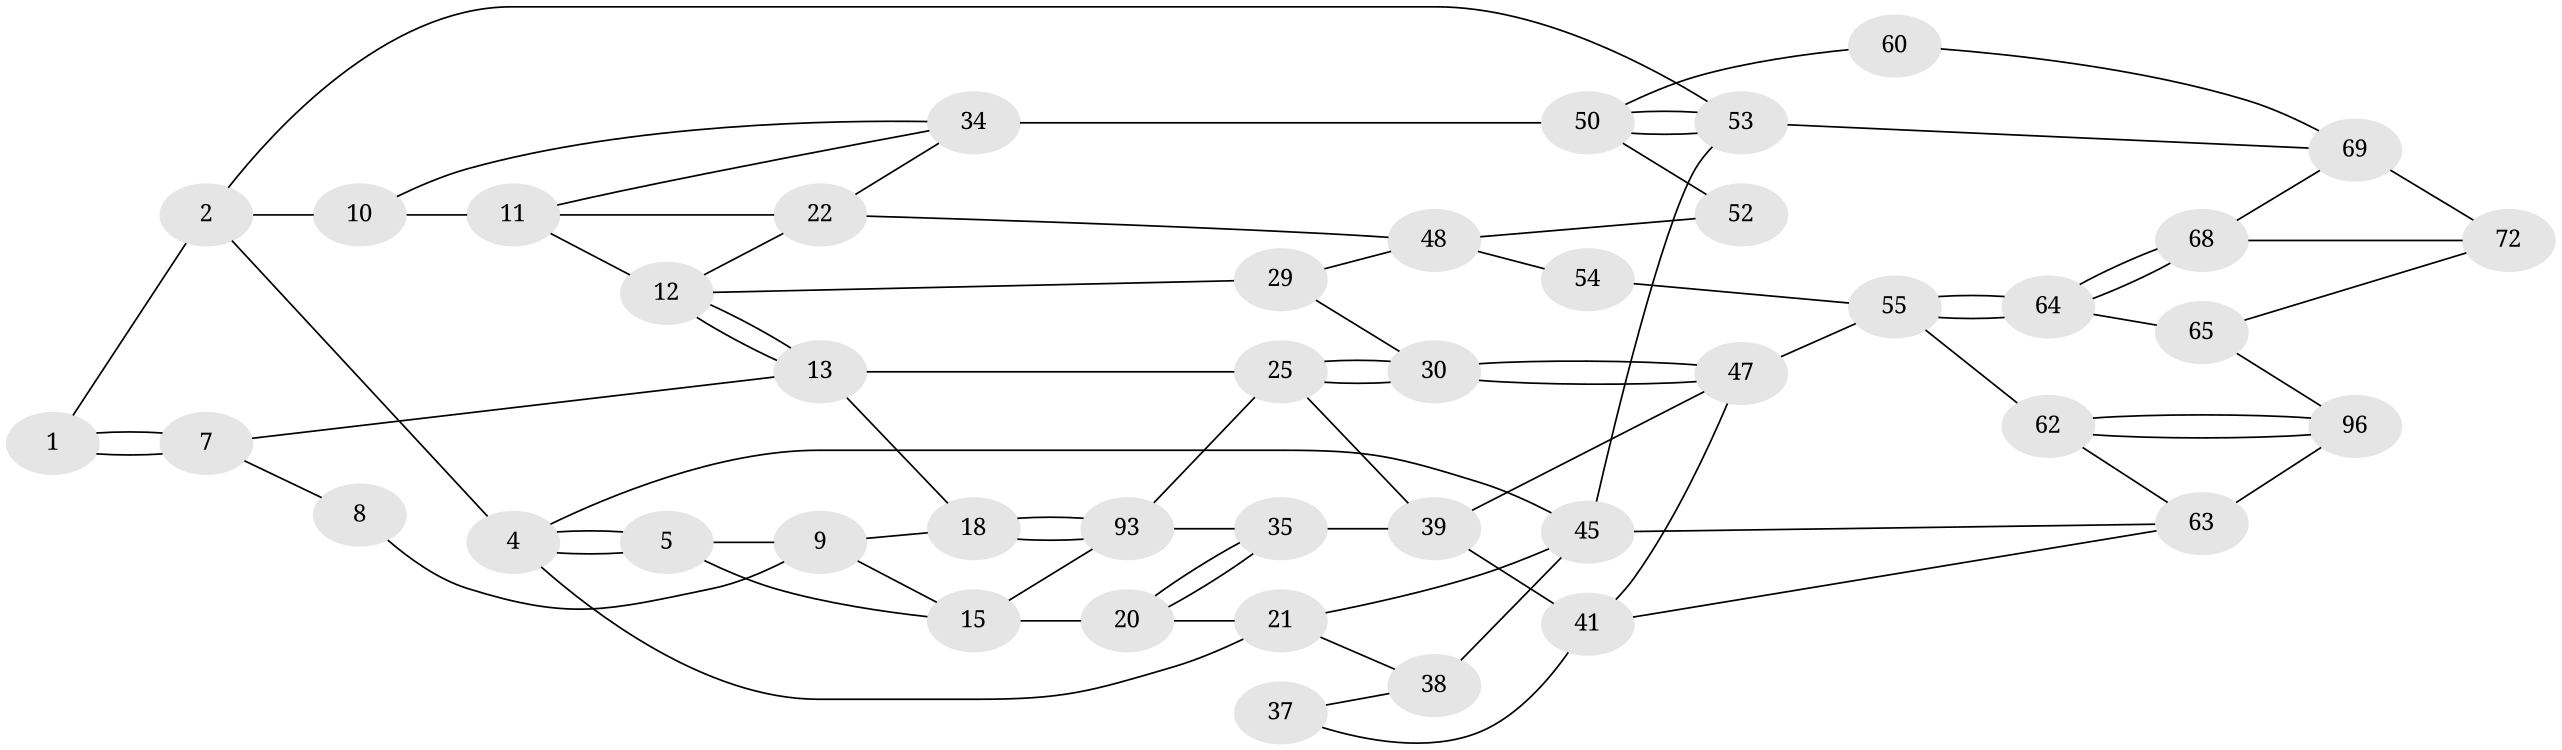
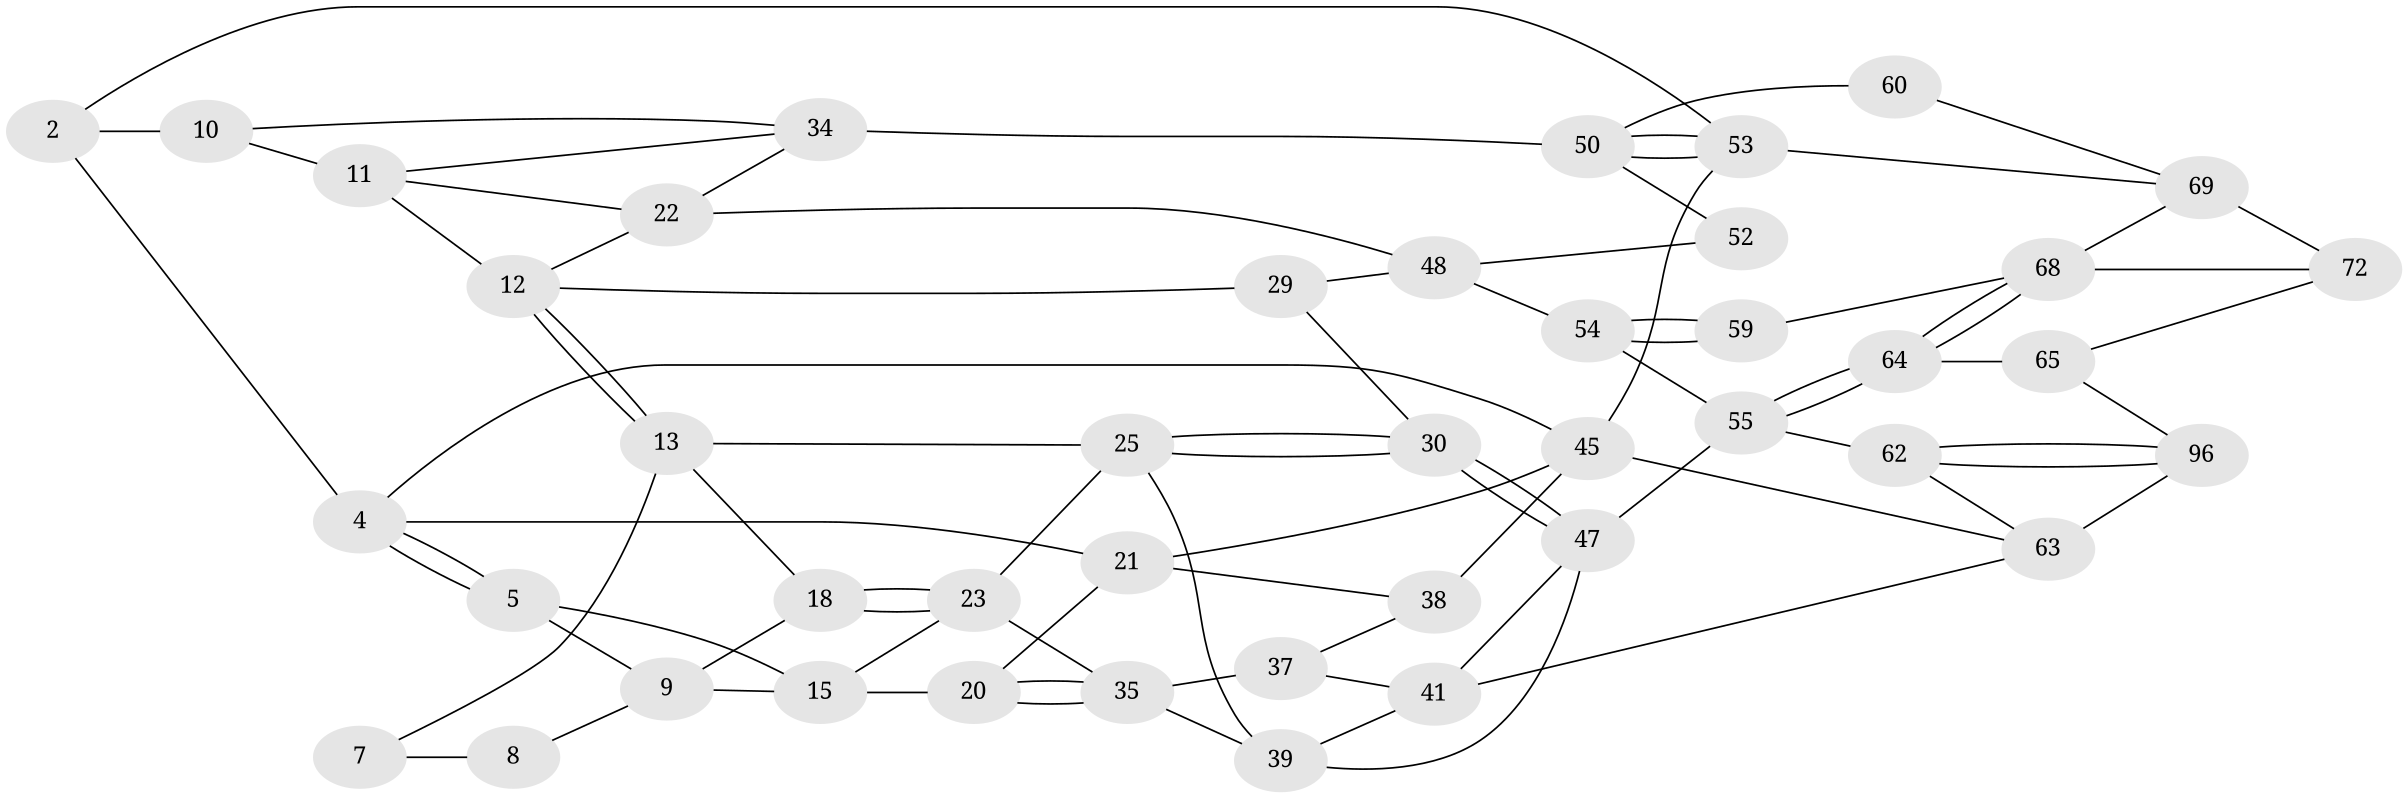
none -> (1741, 331)
(53, 443) -> none
(1127, 529) -> (974, 600)
none -> (1204, 681)
